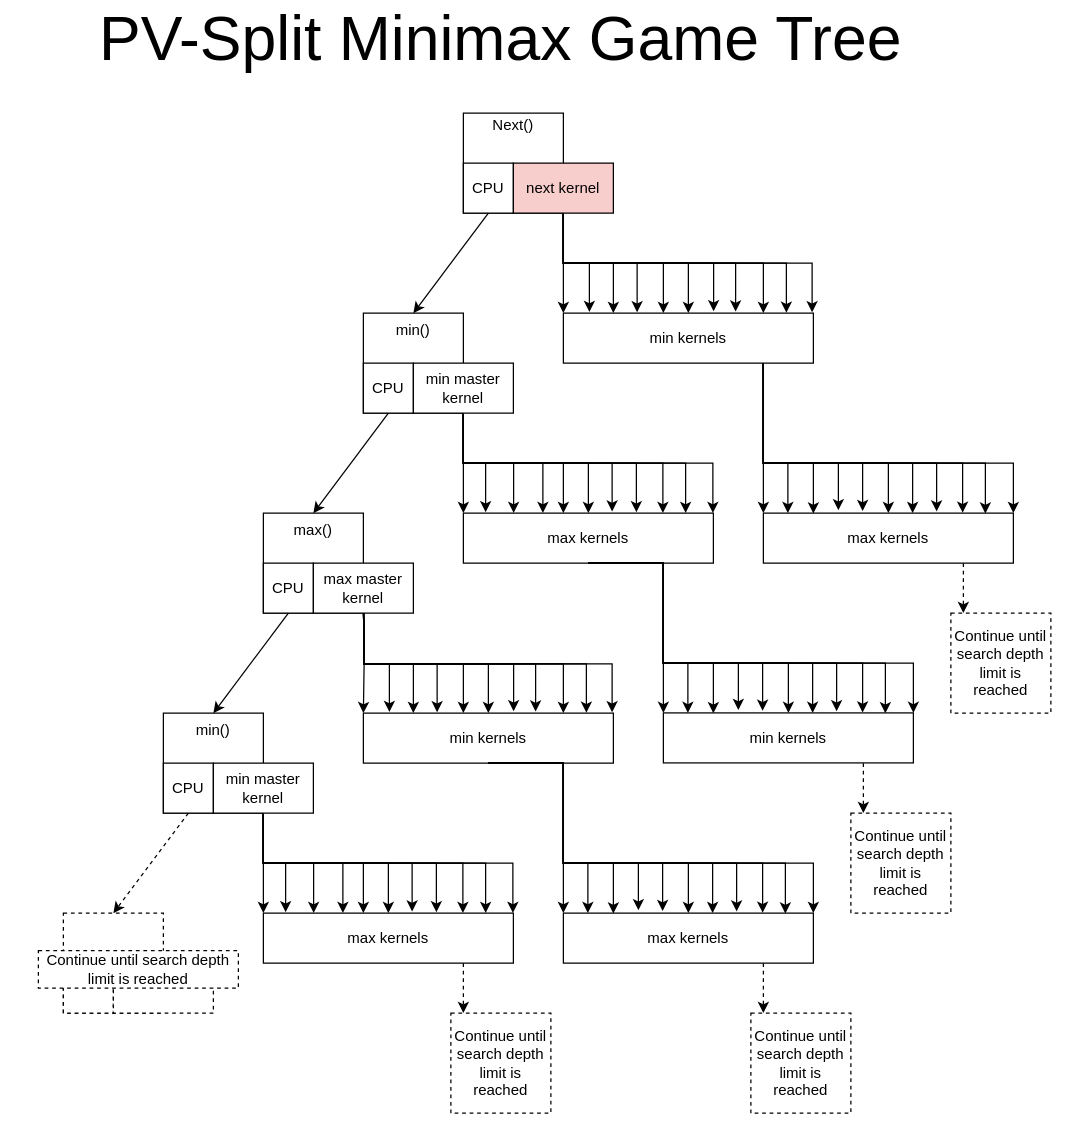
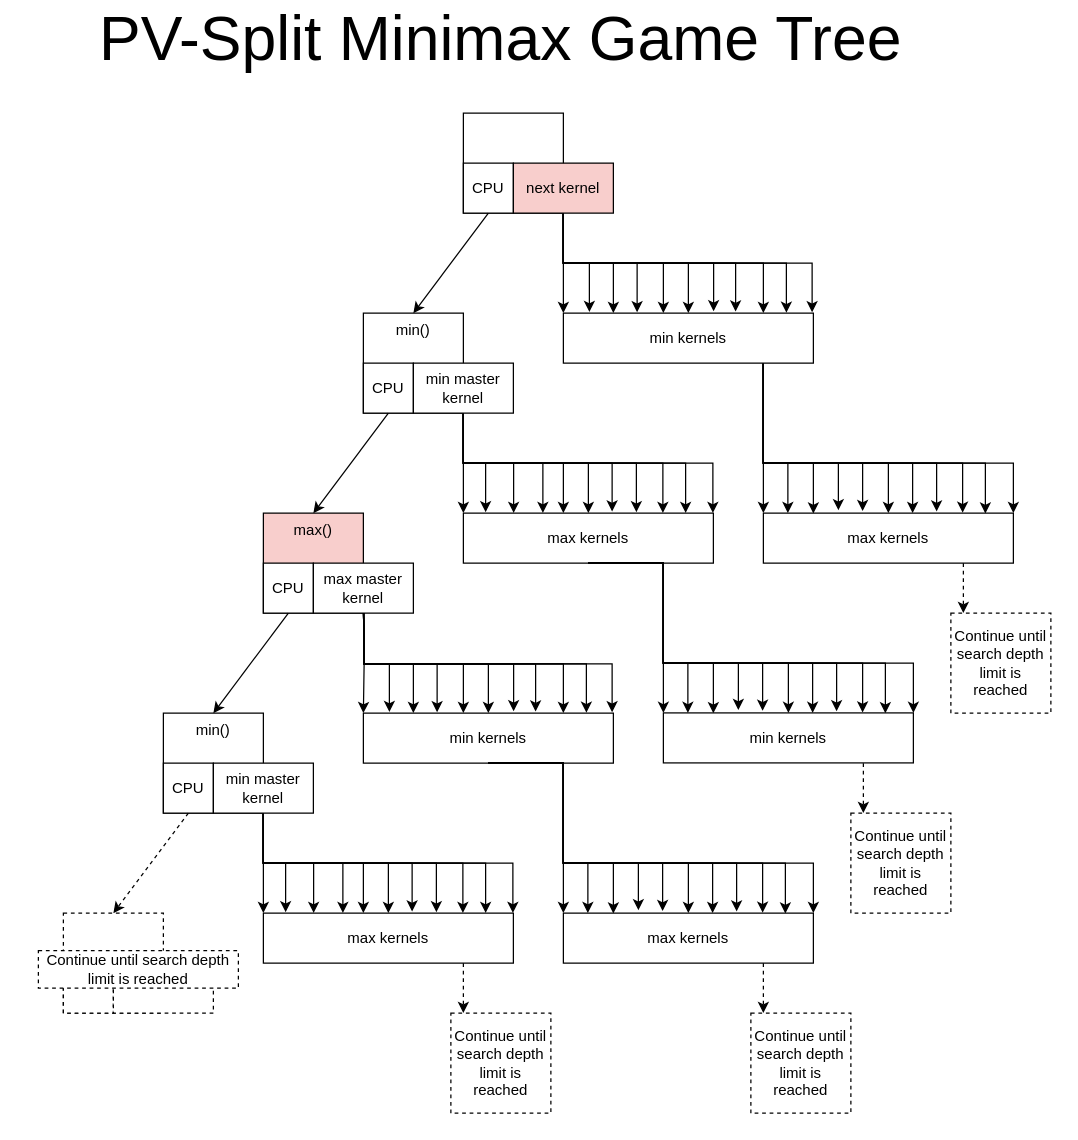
(513, 126) -> none
(313, 531) -> (313, 531)
